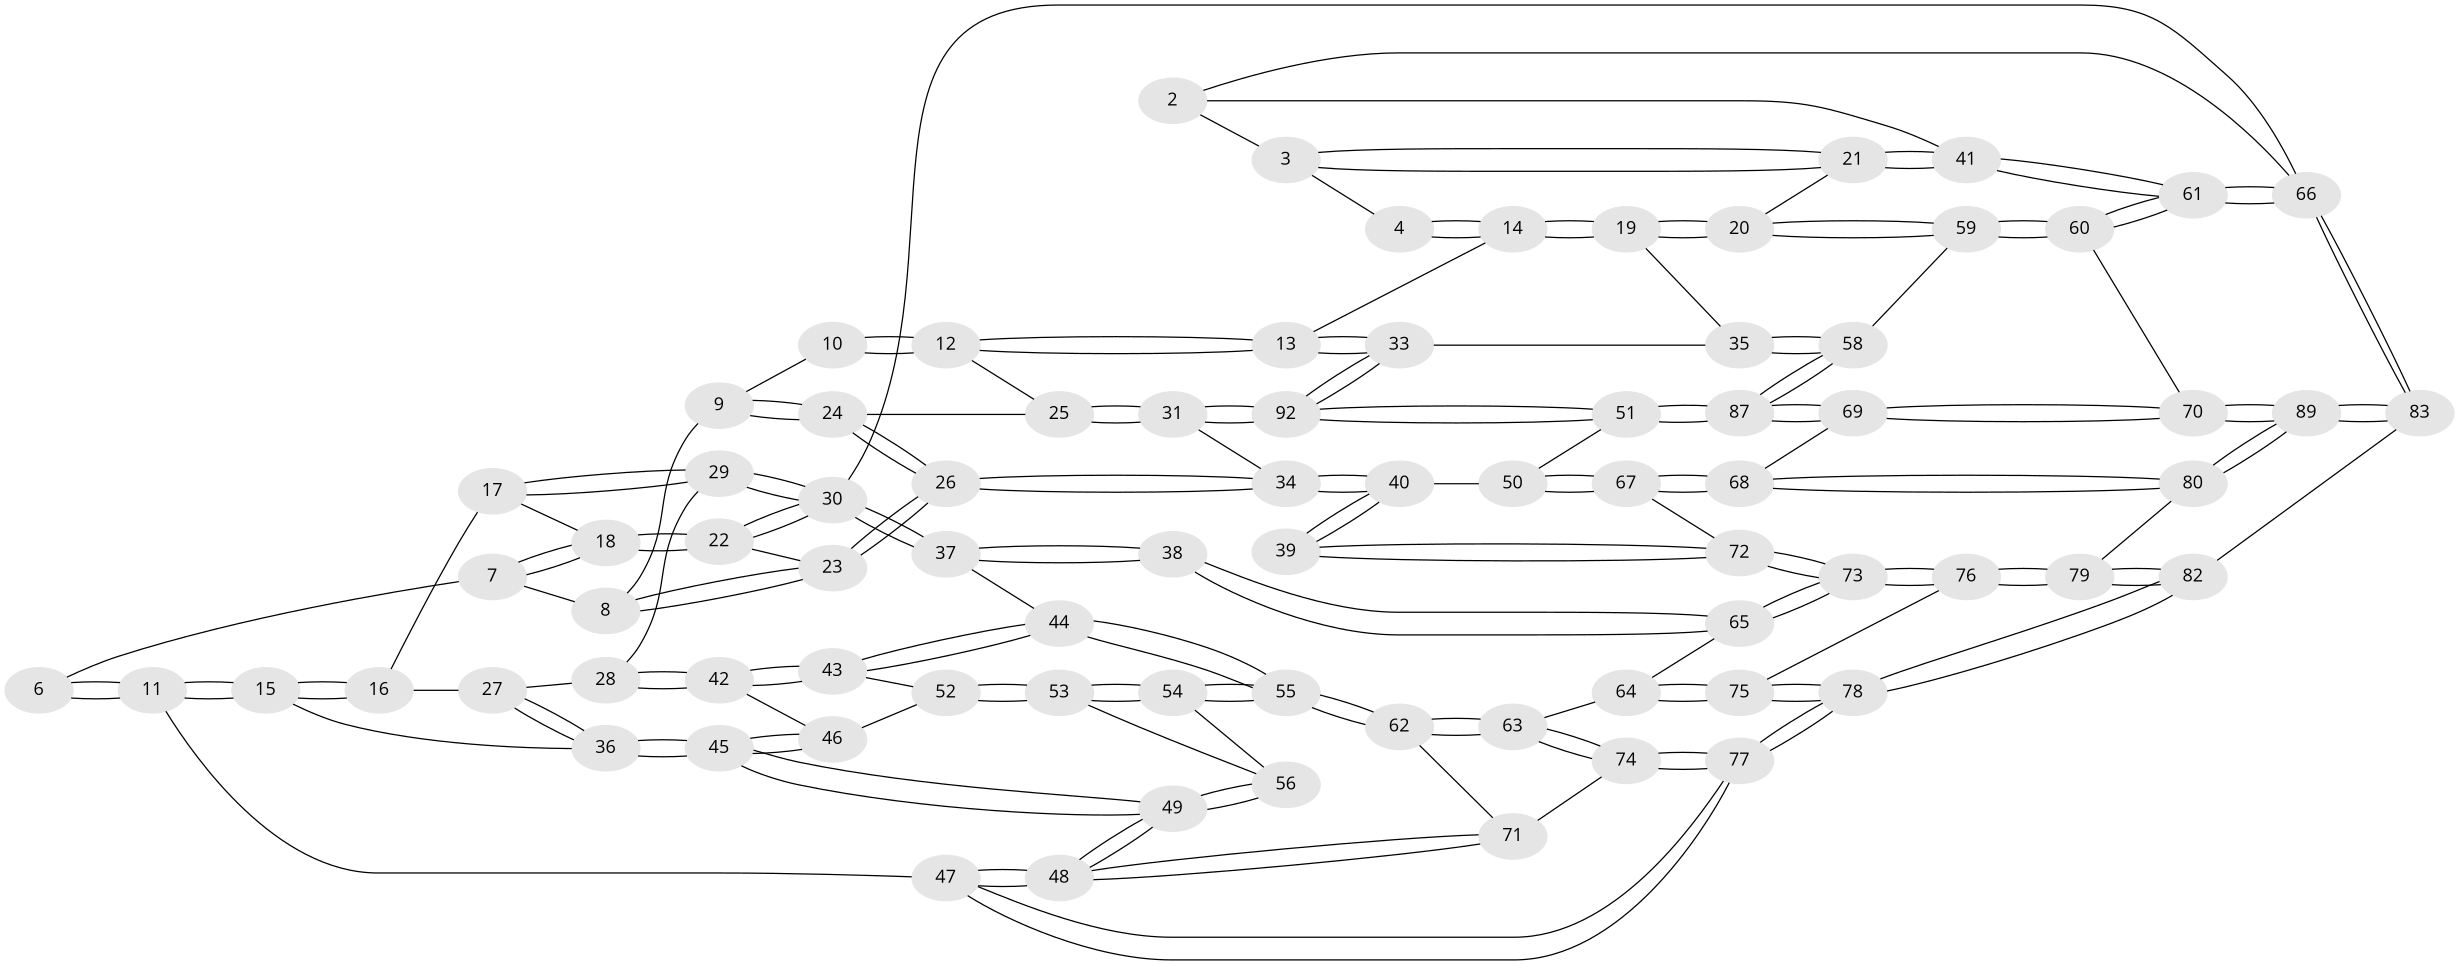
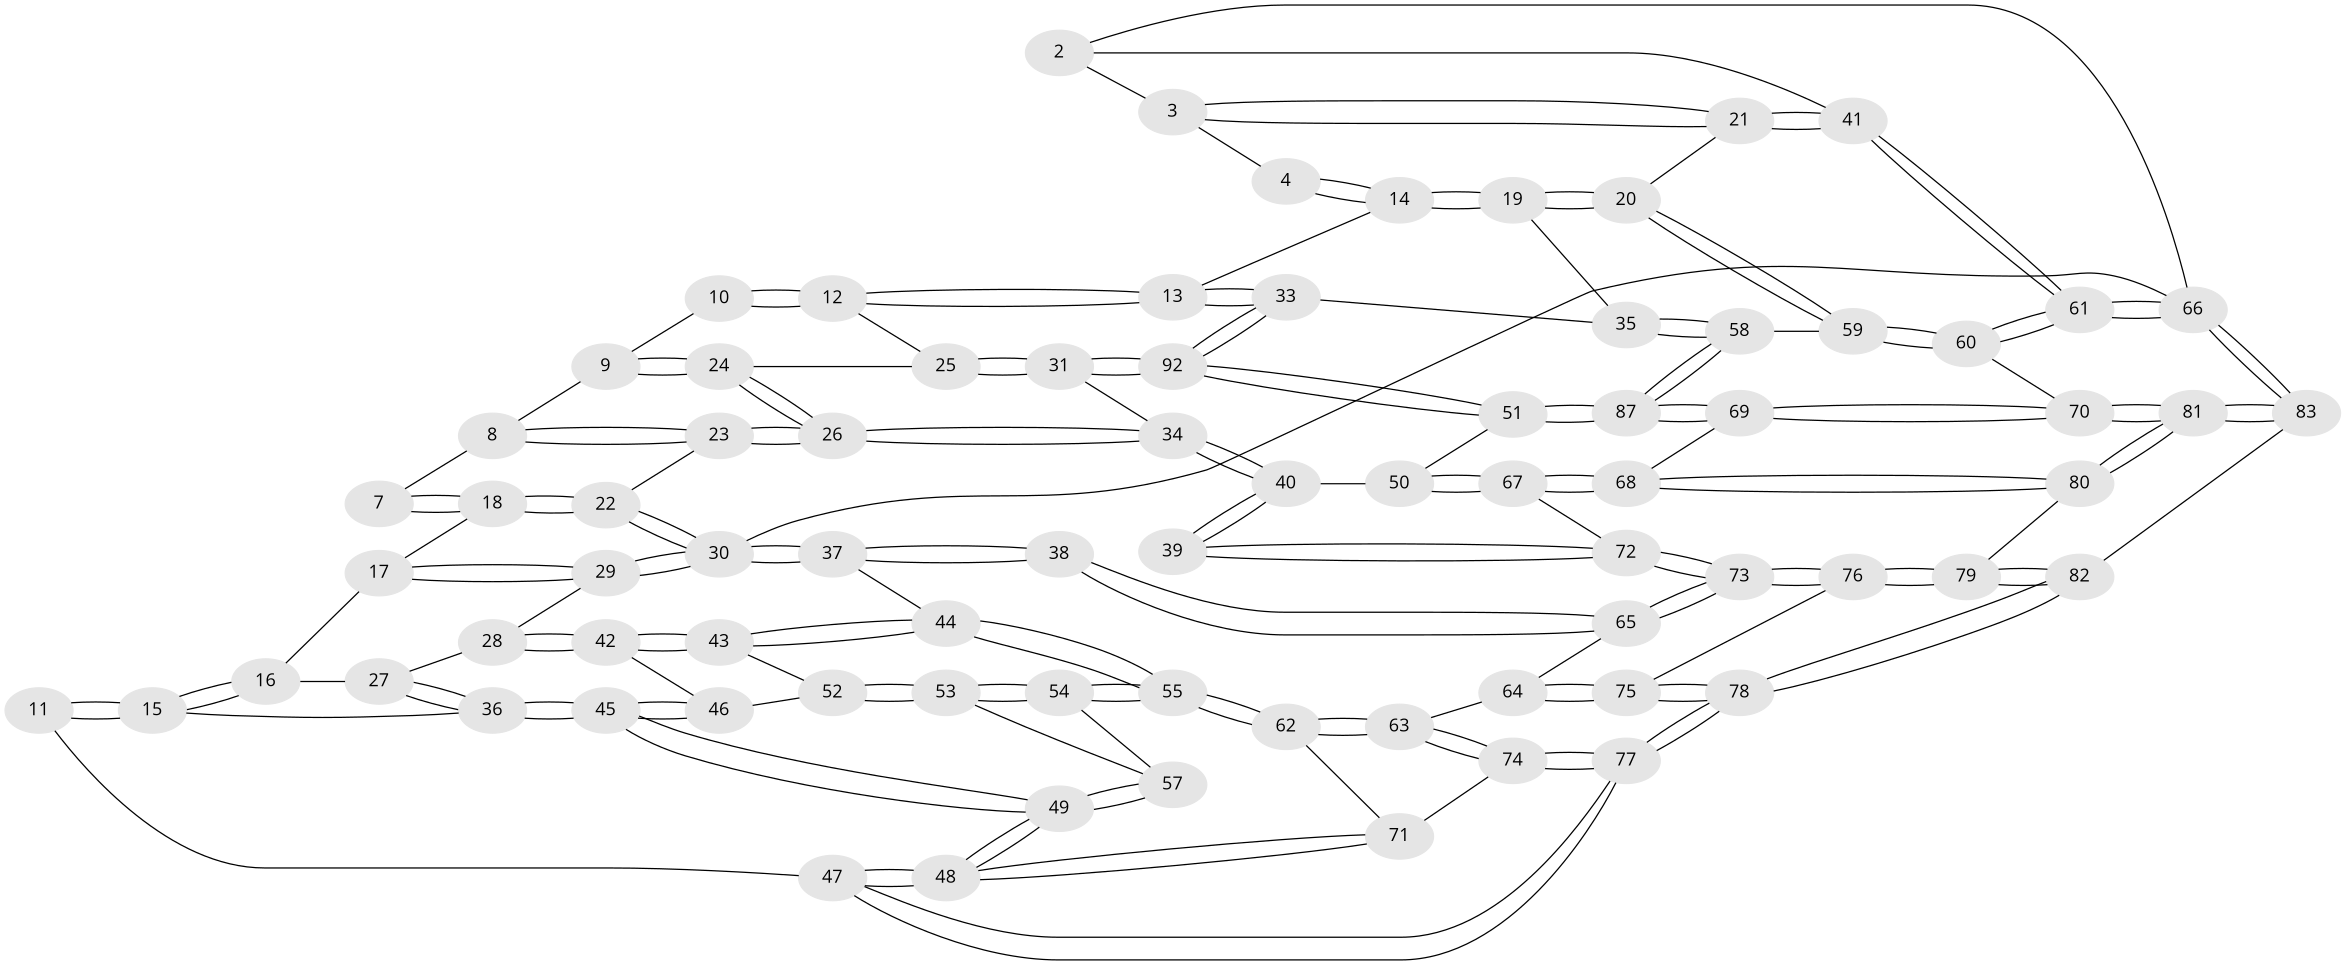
(2307, 413) -> (2193, 413)
(39, 690) -> none
(1286, 785) -> (1173, 785)
